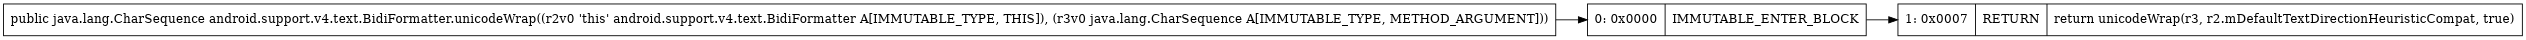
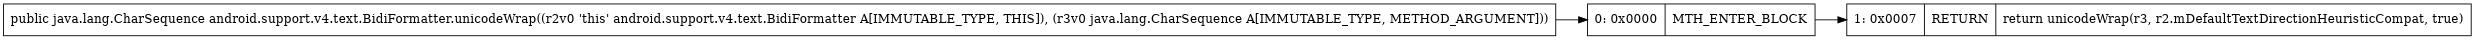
(1766, 19) -> (1740, 19)
